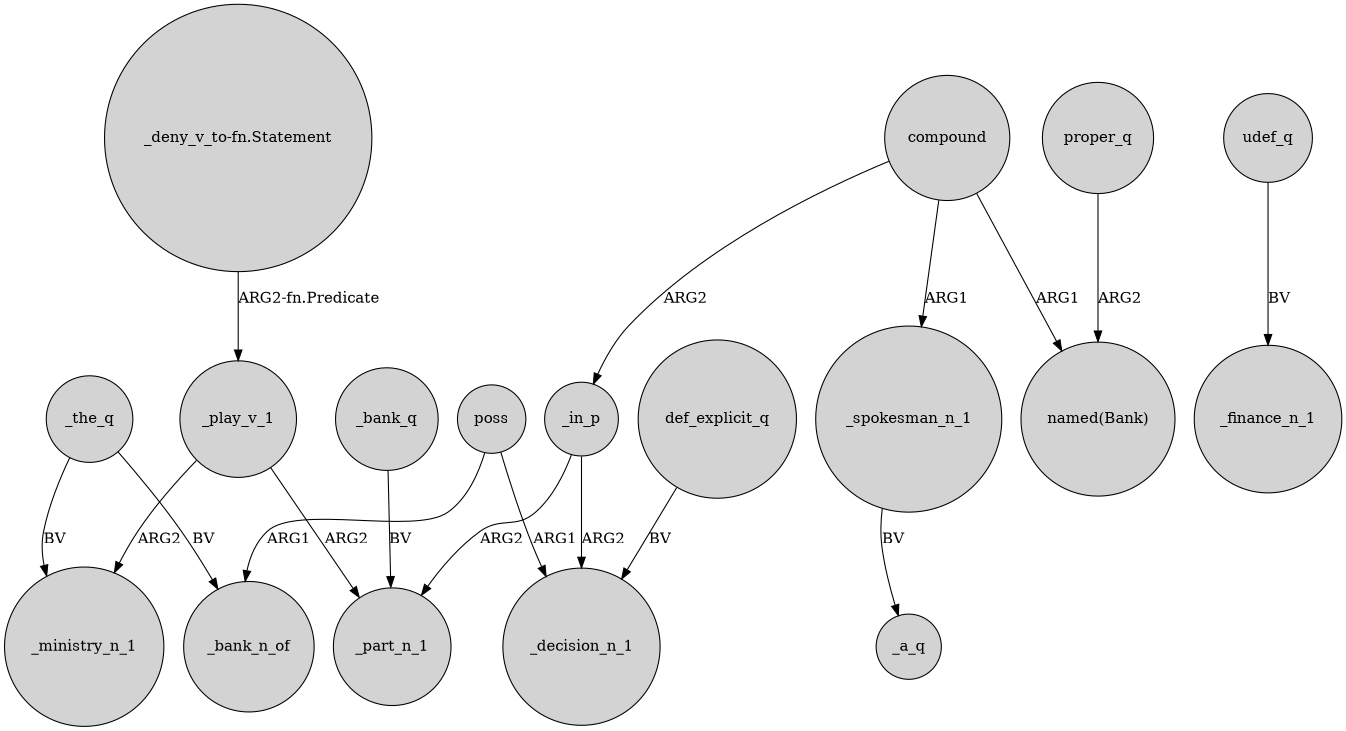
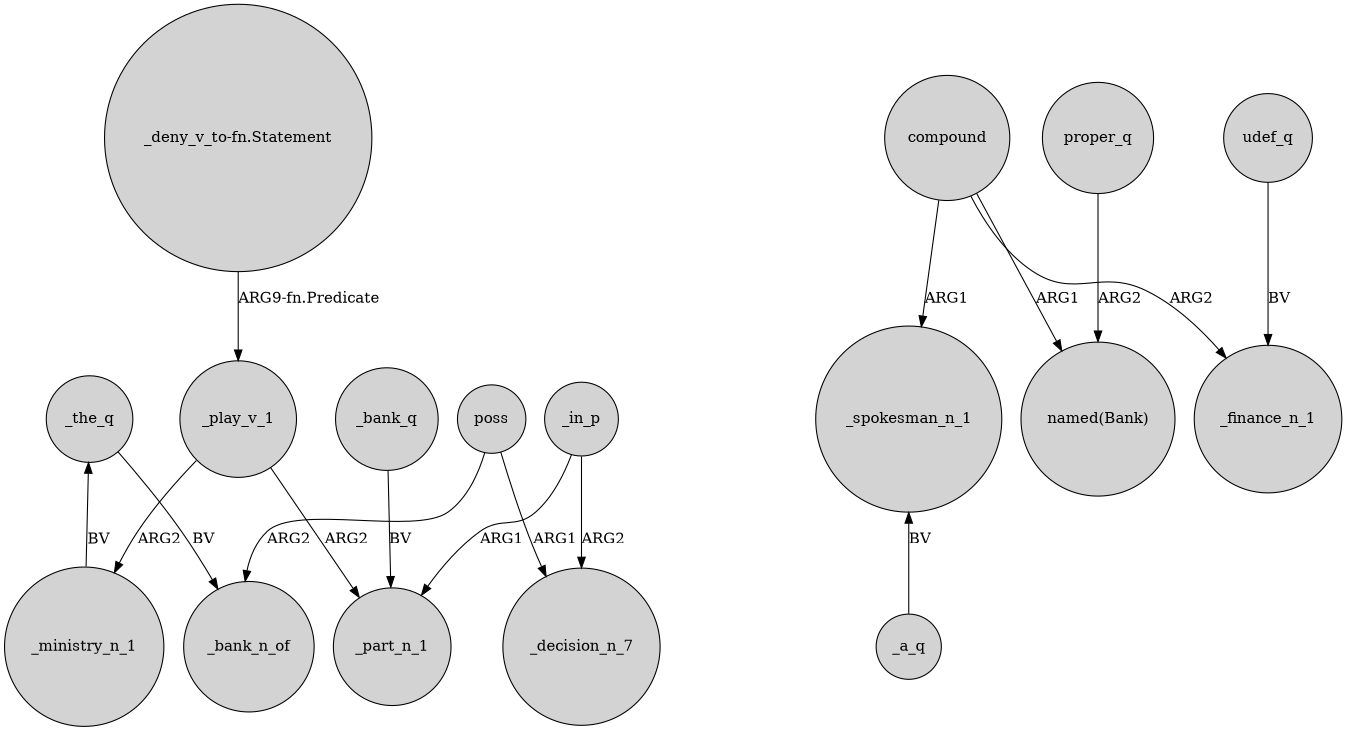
(726, 246) -> (1087, 283)
(309, 299) -> (309, 299)
(717, 419) -> none
(49, 510) -> (87, 520)
(289, 540) -> (289, 540)
(502, 540) -> (502, 540)
(884, 557) -> (909, 569)
(581, 647) -> (581, 647)
